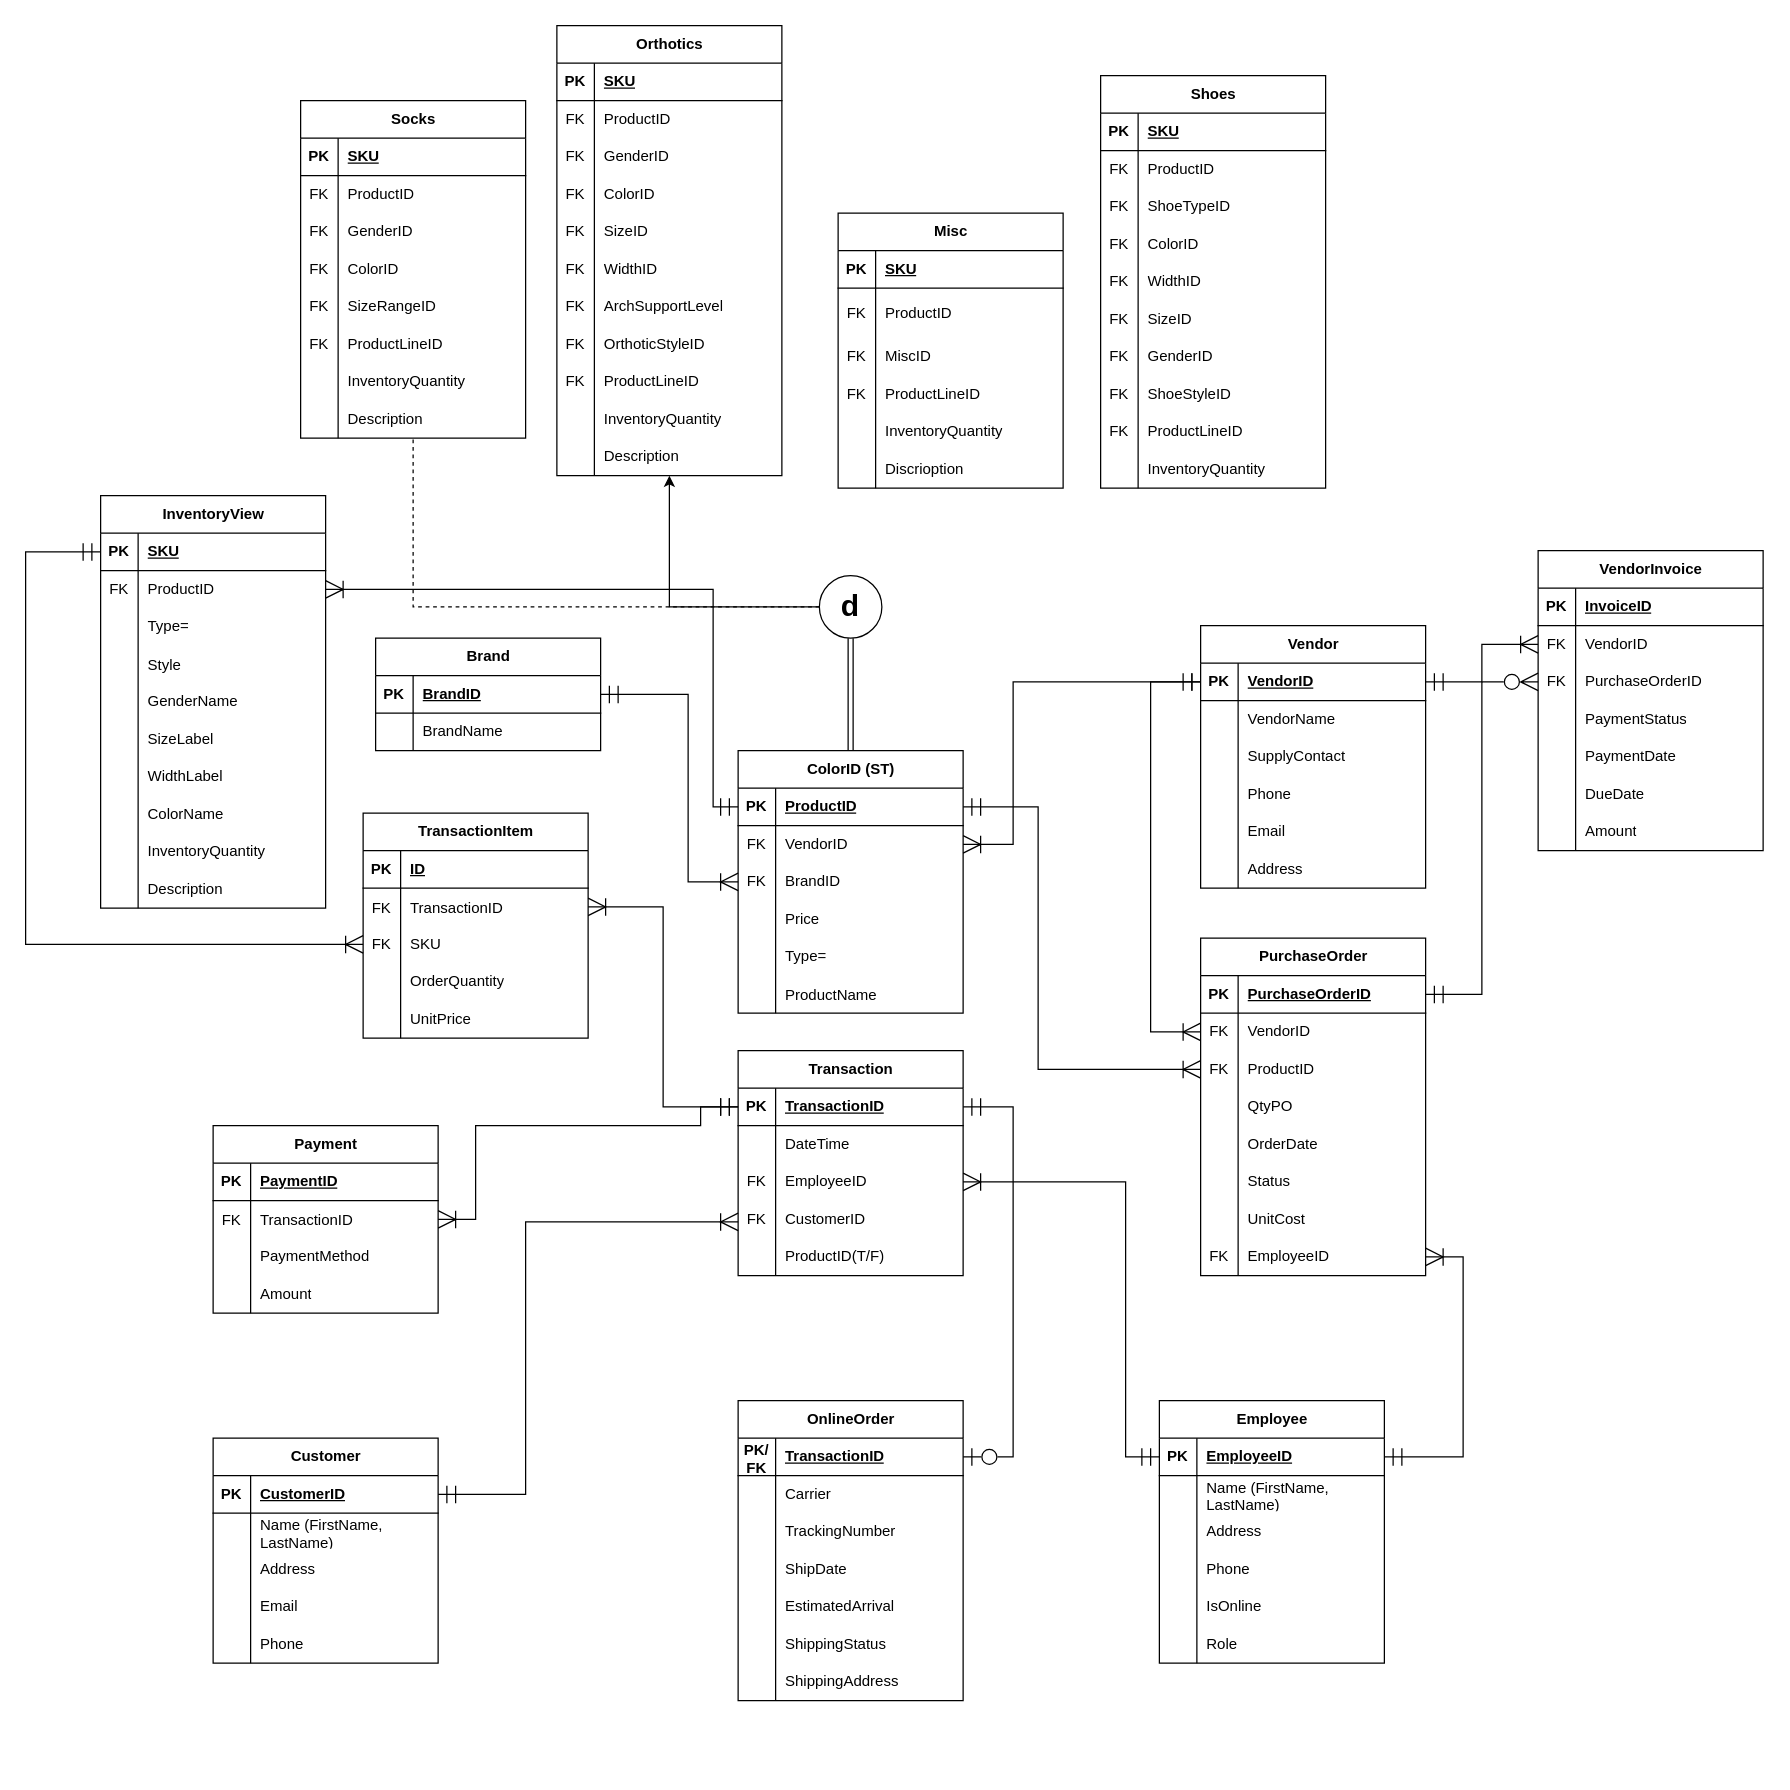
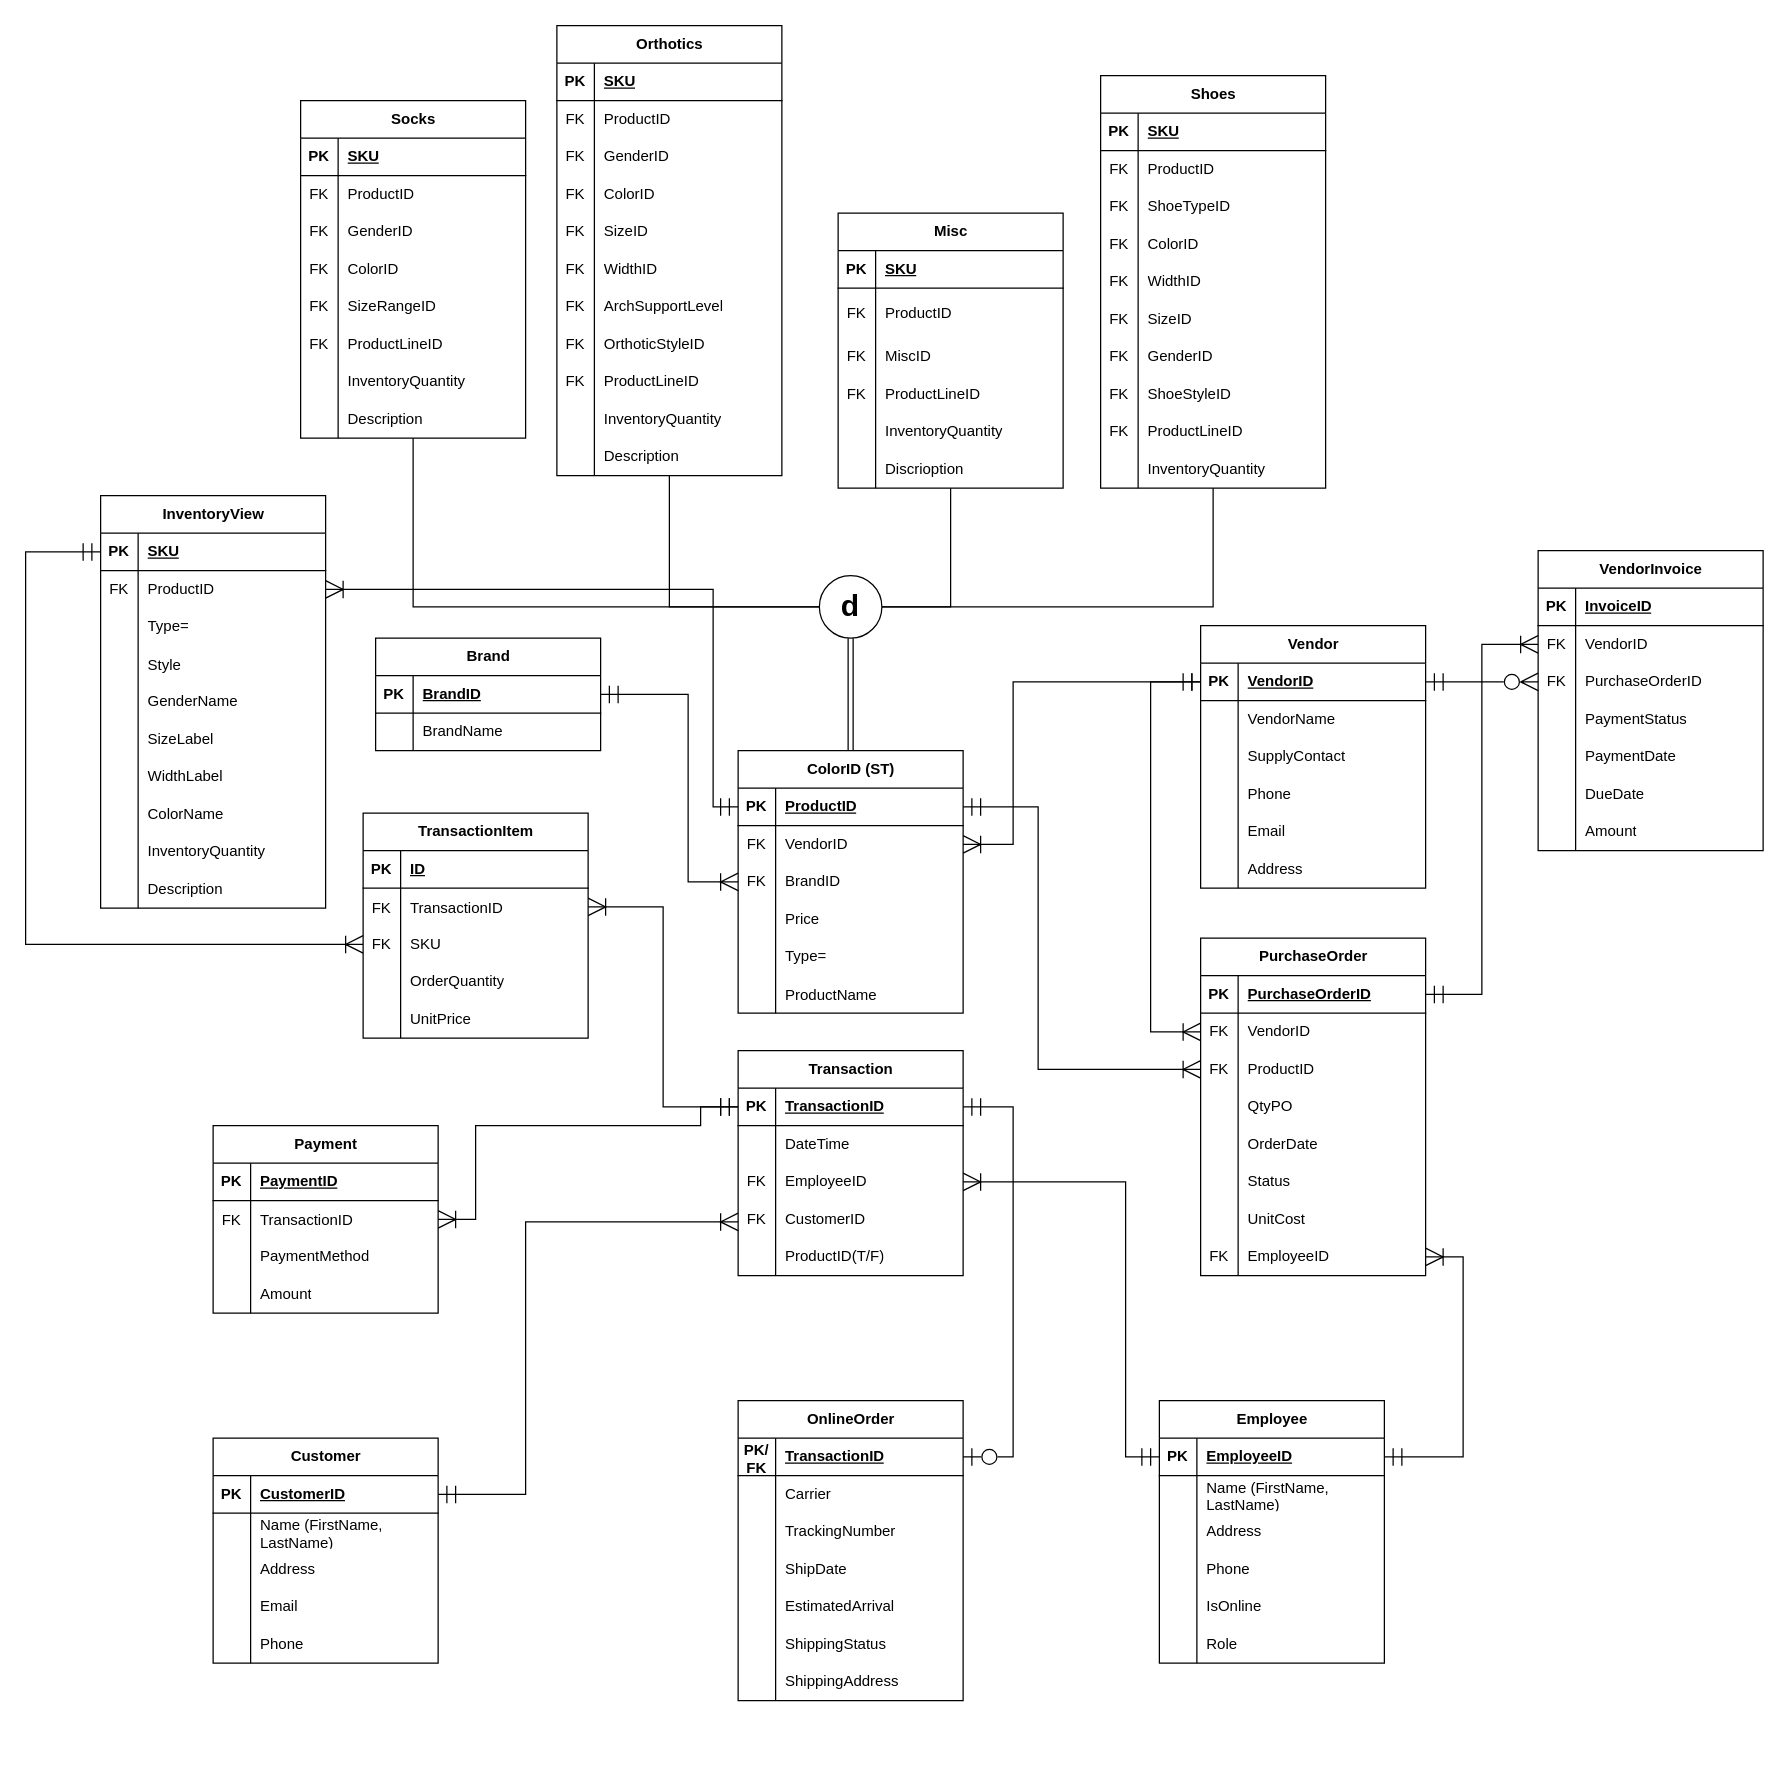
(669, 485) -> (669, 482)
none -> (951, 548)
(458, 607) -> (458, 607)
none -> (1139, 607)
